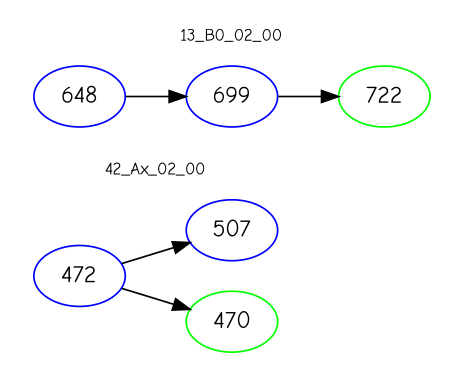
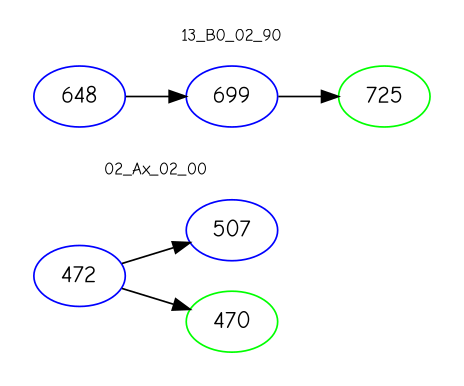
(232, 36) -> (232, 36)
(384, 97) -> (384, 97)
(156, 170) -> (156, 170)
